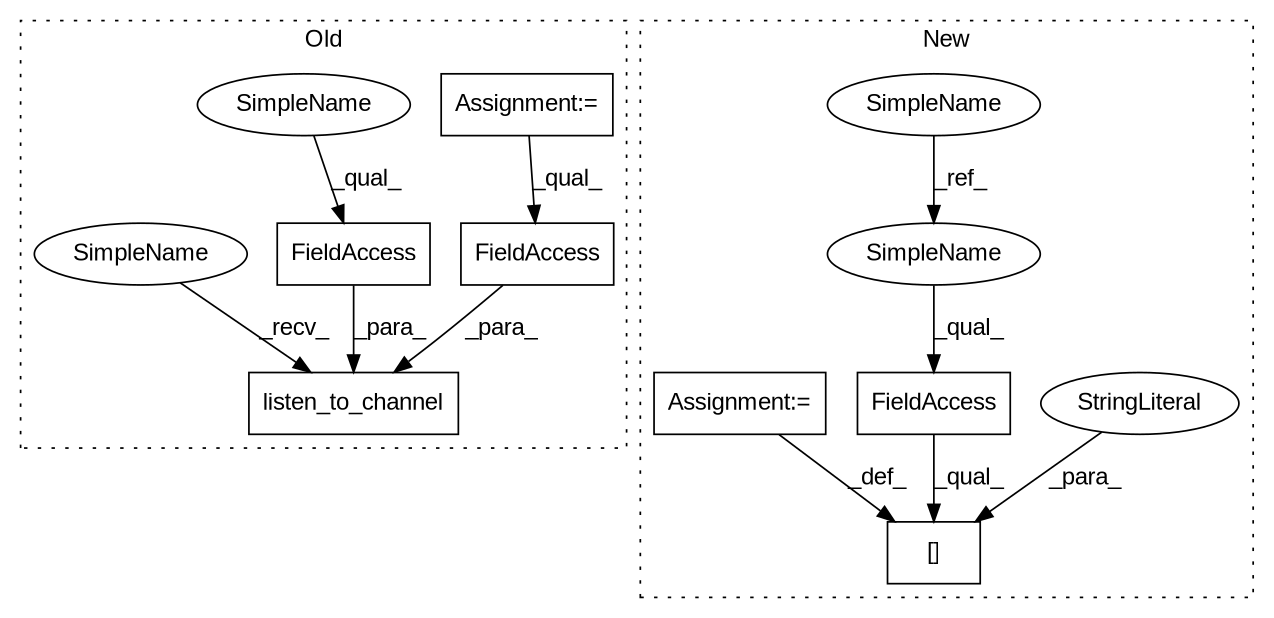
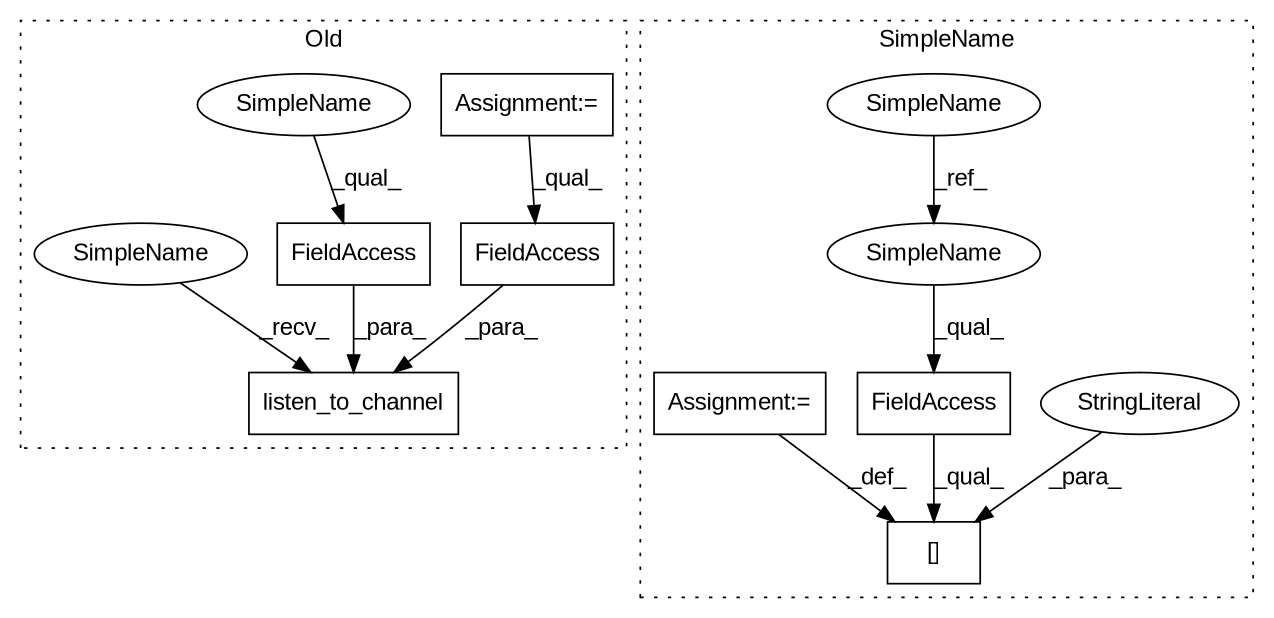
(947, 40) -> (947, 40)
